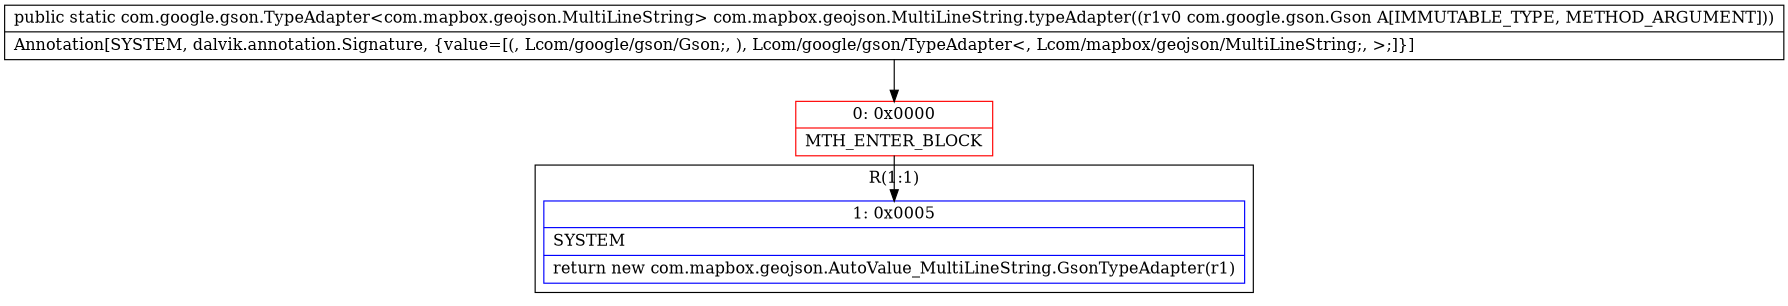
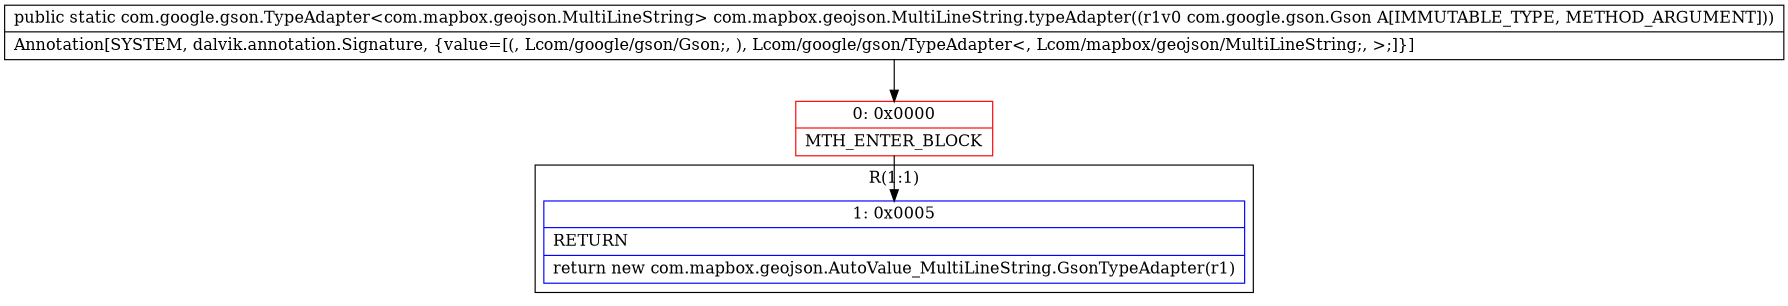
(590, 241) -> (591, 241)
